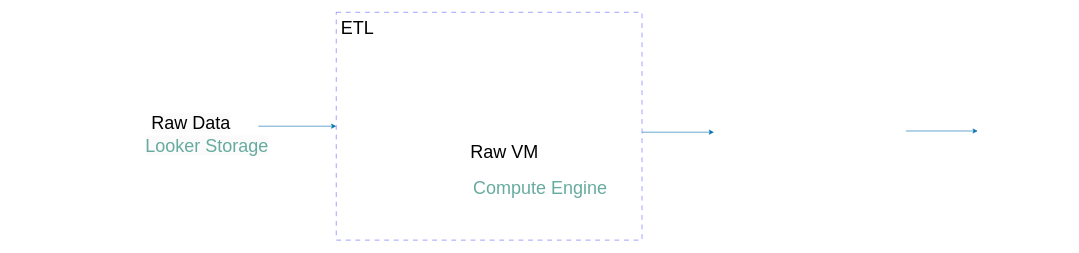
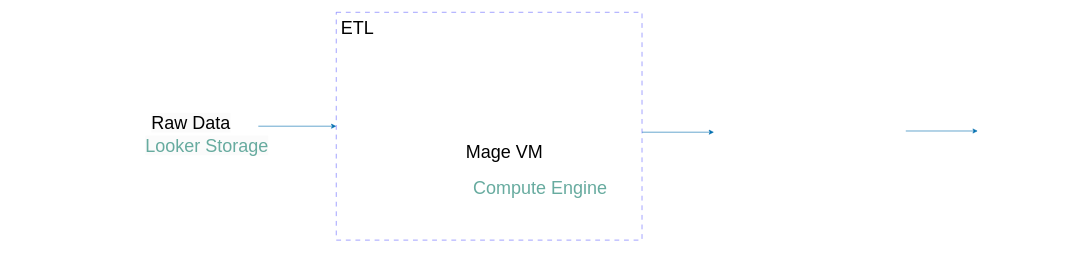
(505, 152) -> (505, 152)
